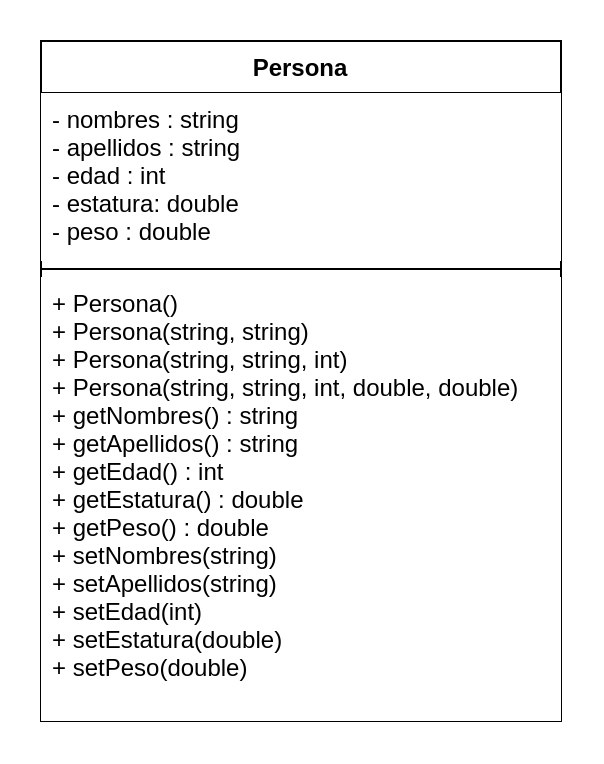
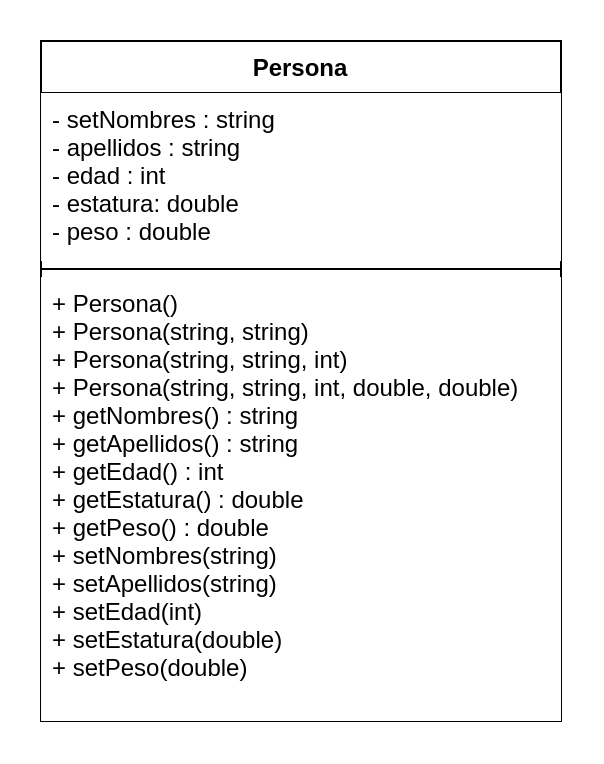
(157, 120) -> (178, 120)
